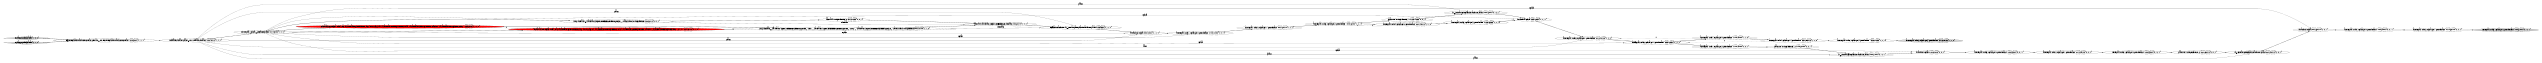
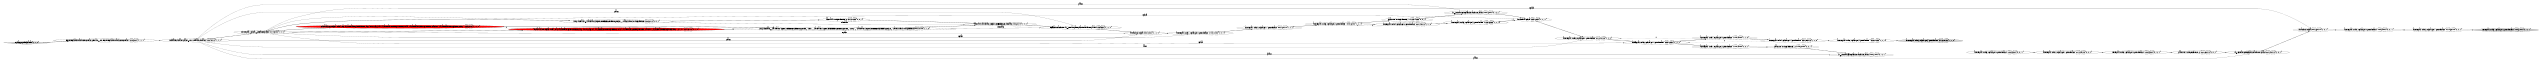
(27, 38) -> none
(1930, 52) -> none
